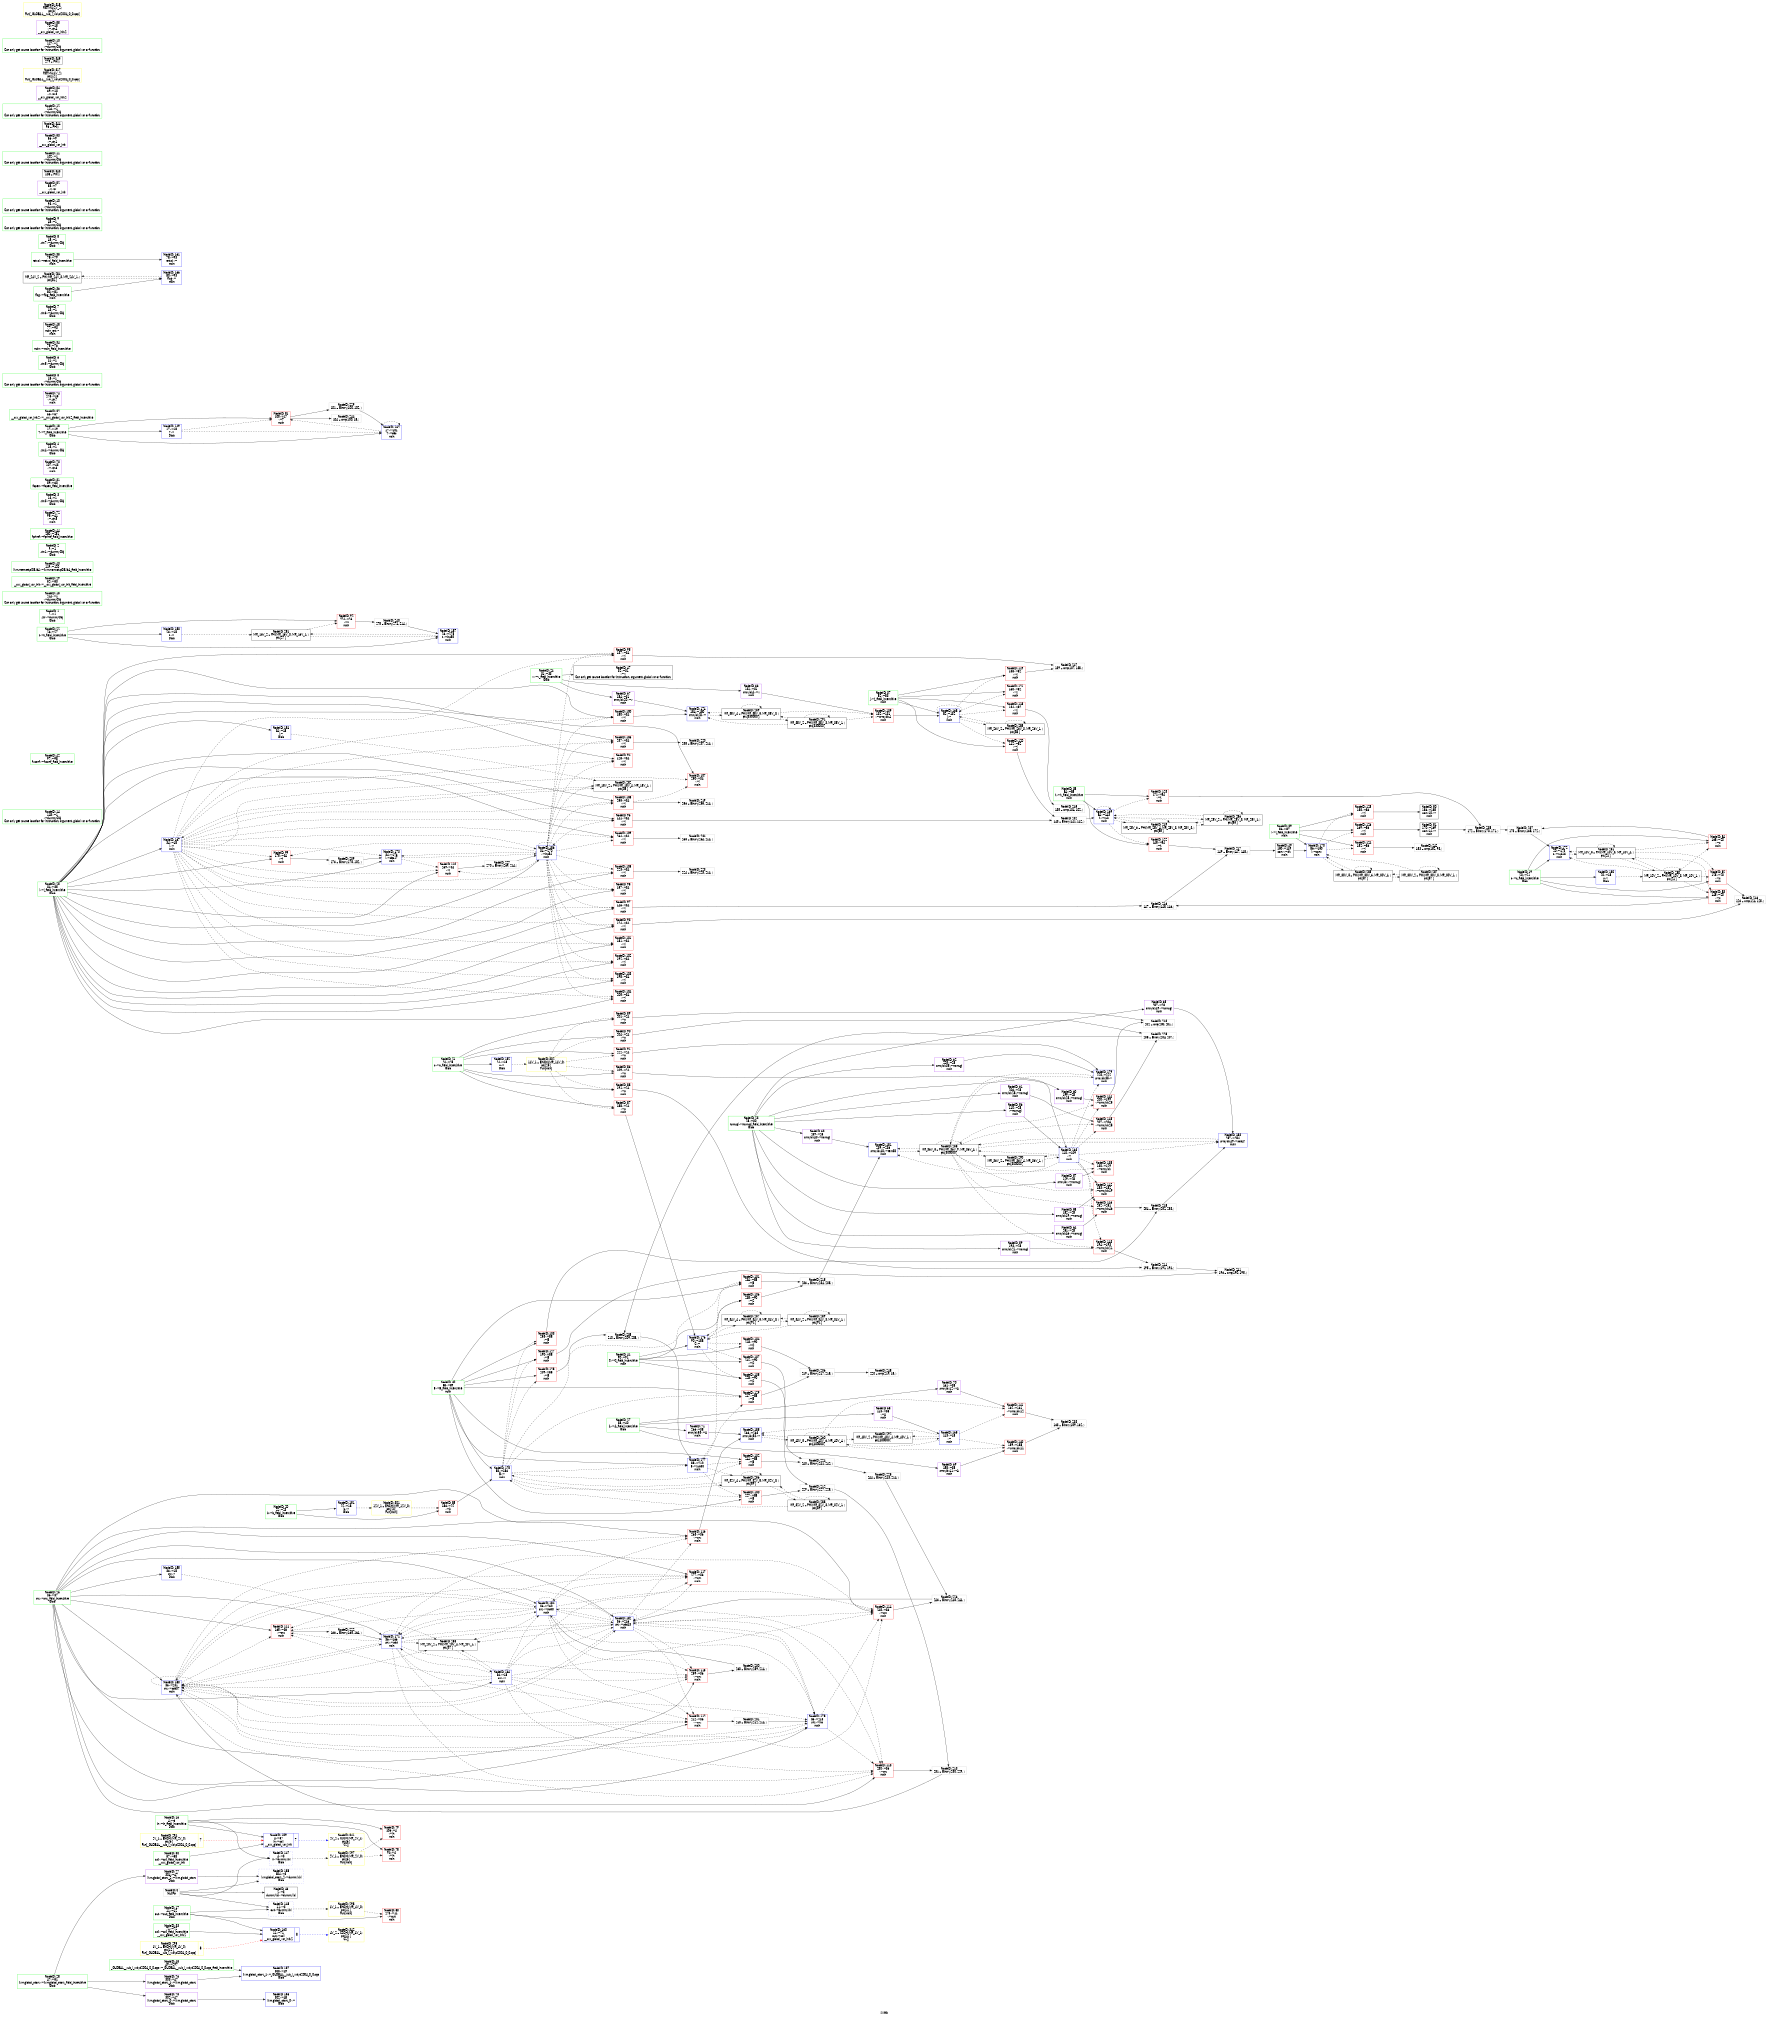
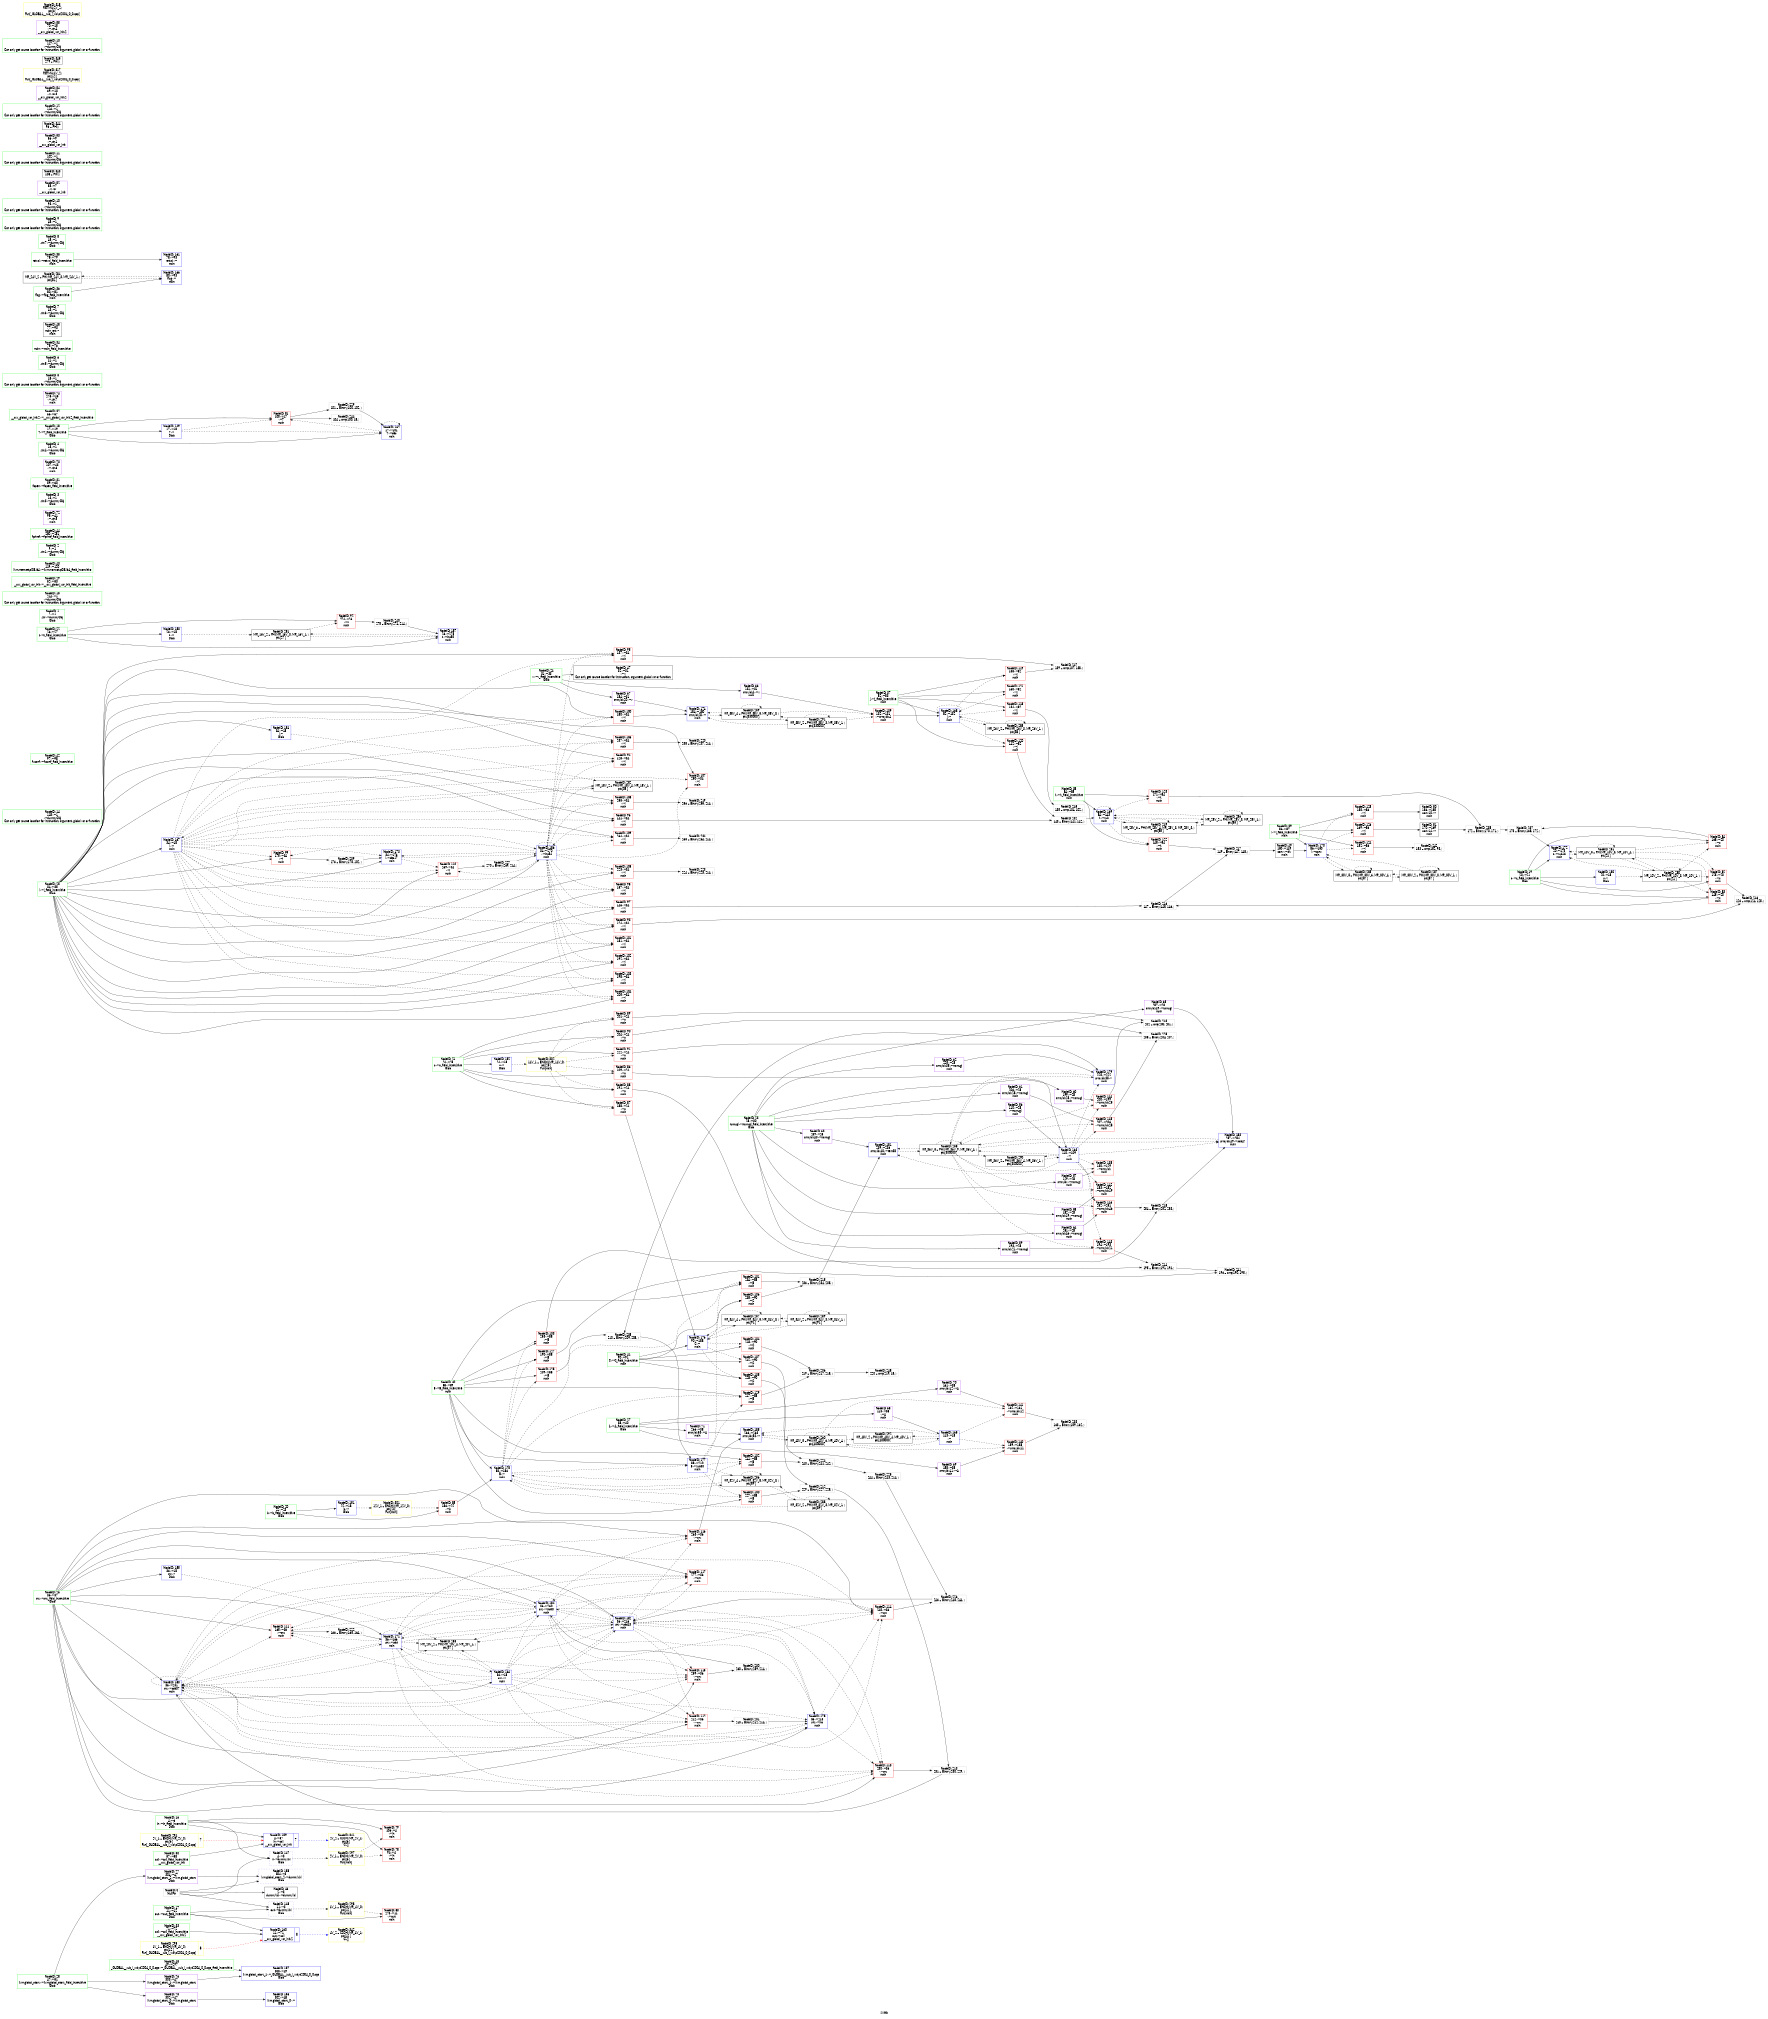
(660, 797) -> (647, 856)
